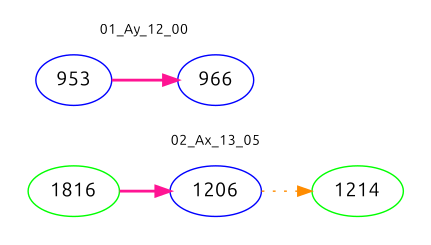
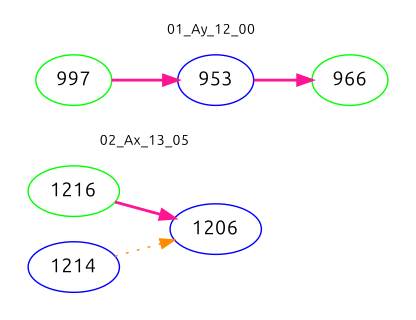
none -> (74, 80)
(216, 80) -> (350, 80)
(74, 191) -> (74, 191)
(280, 191) -> (138, 250)
(358, 191) -> (74, 267)
